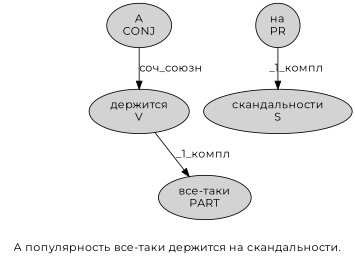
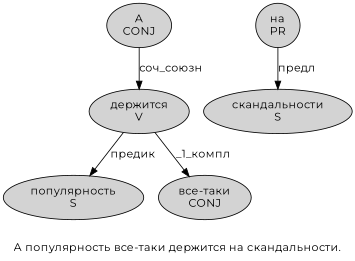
(297, 68) -> (297, 68)
none -> (74, 198)
(205, 198) -> (205, 198)
